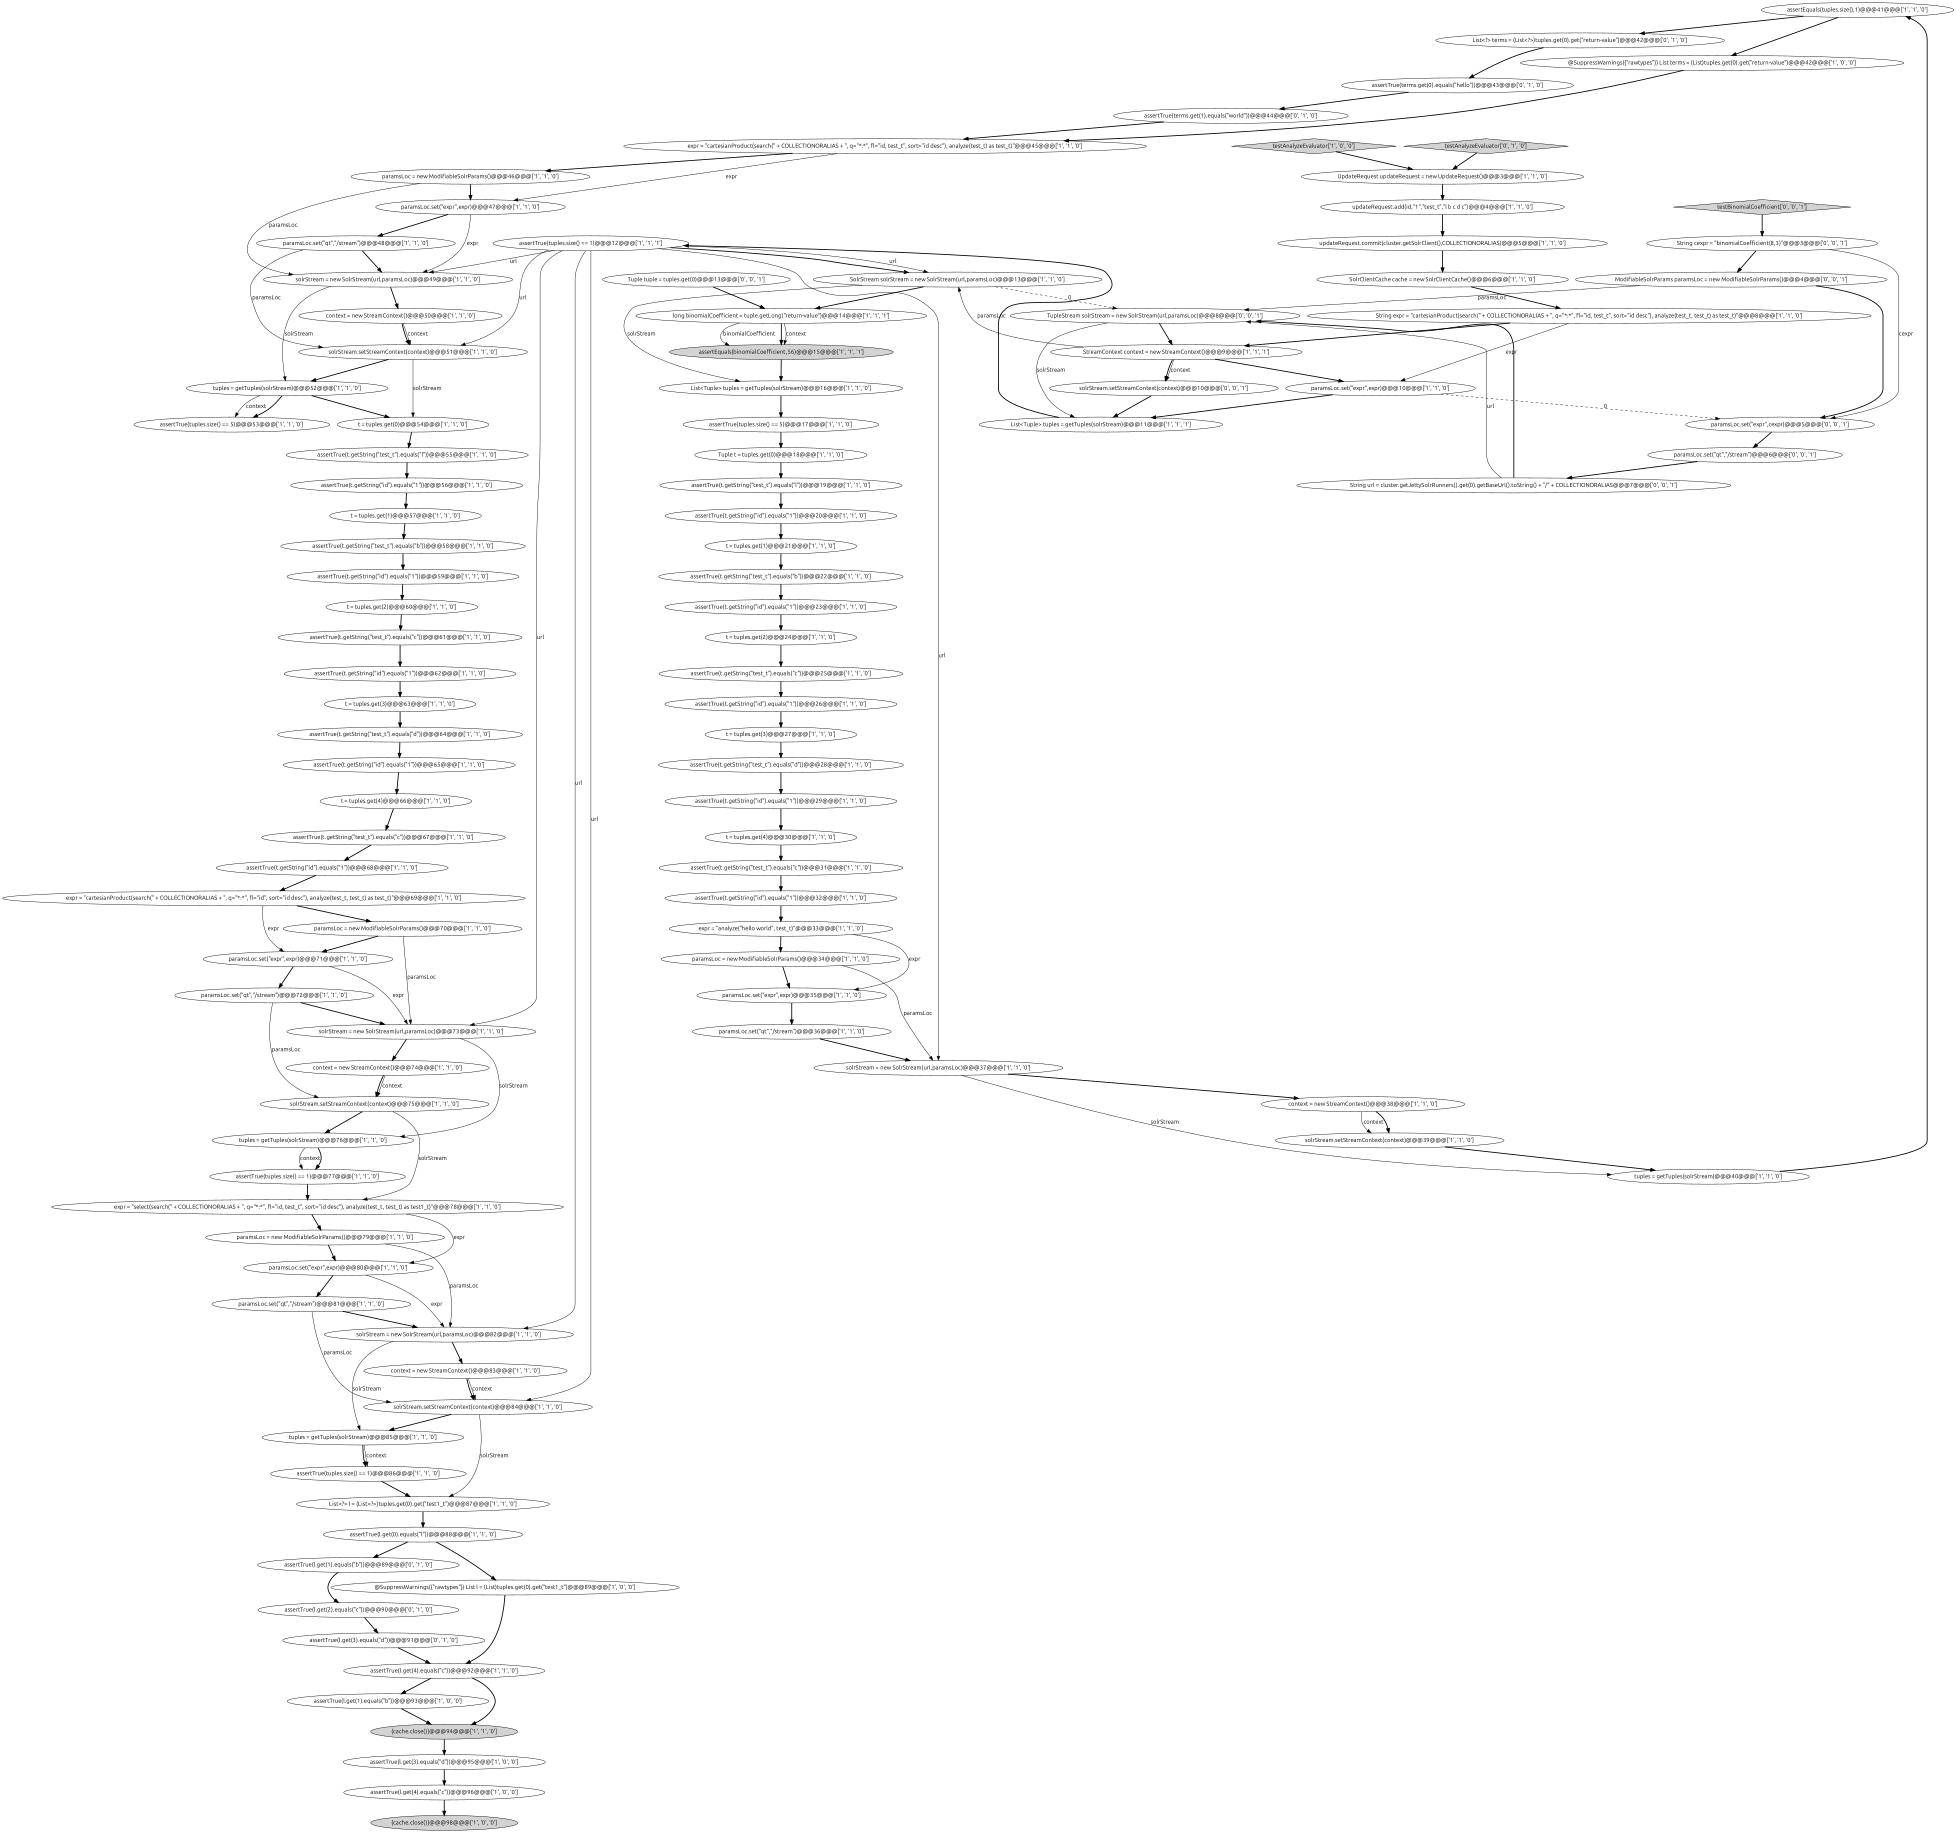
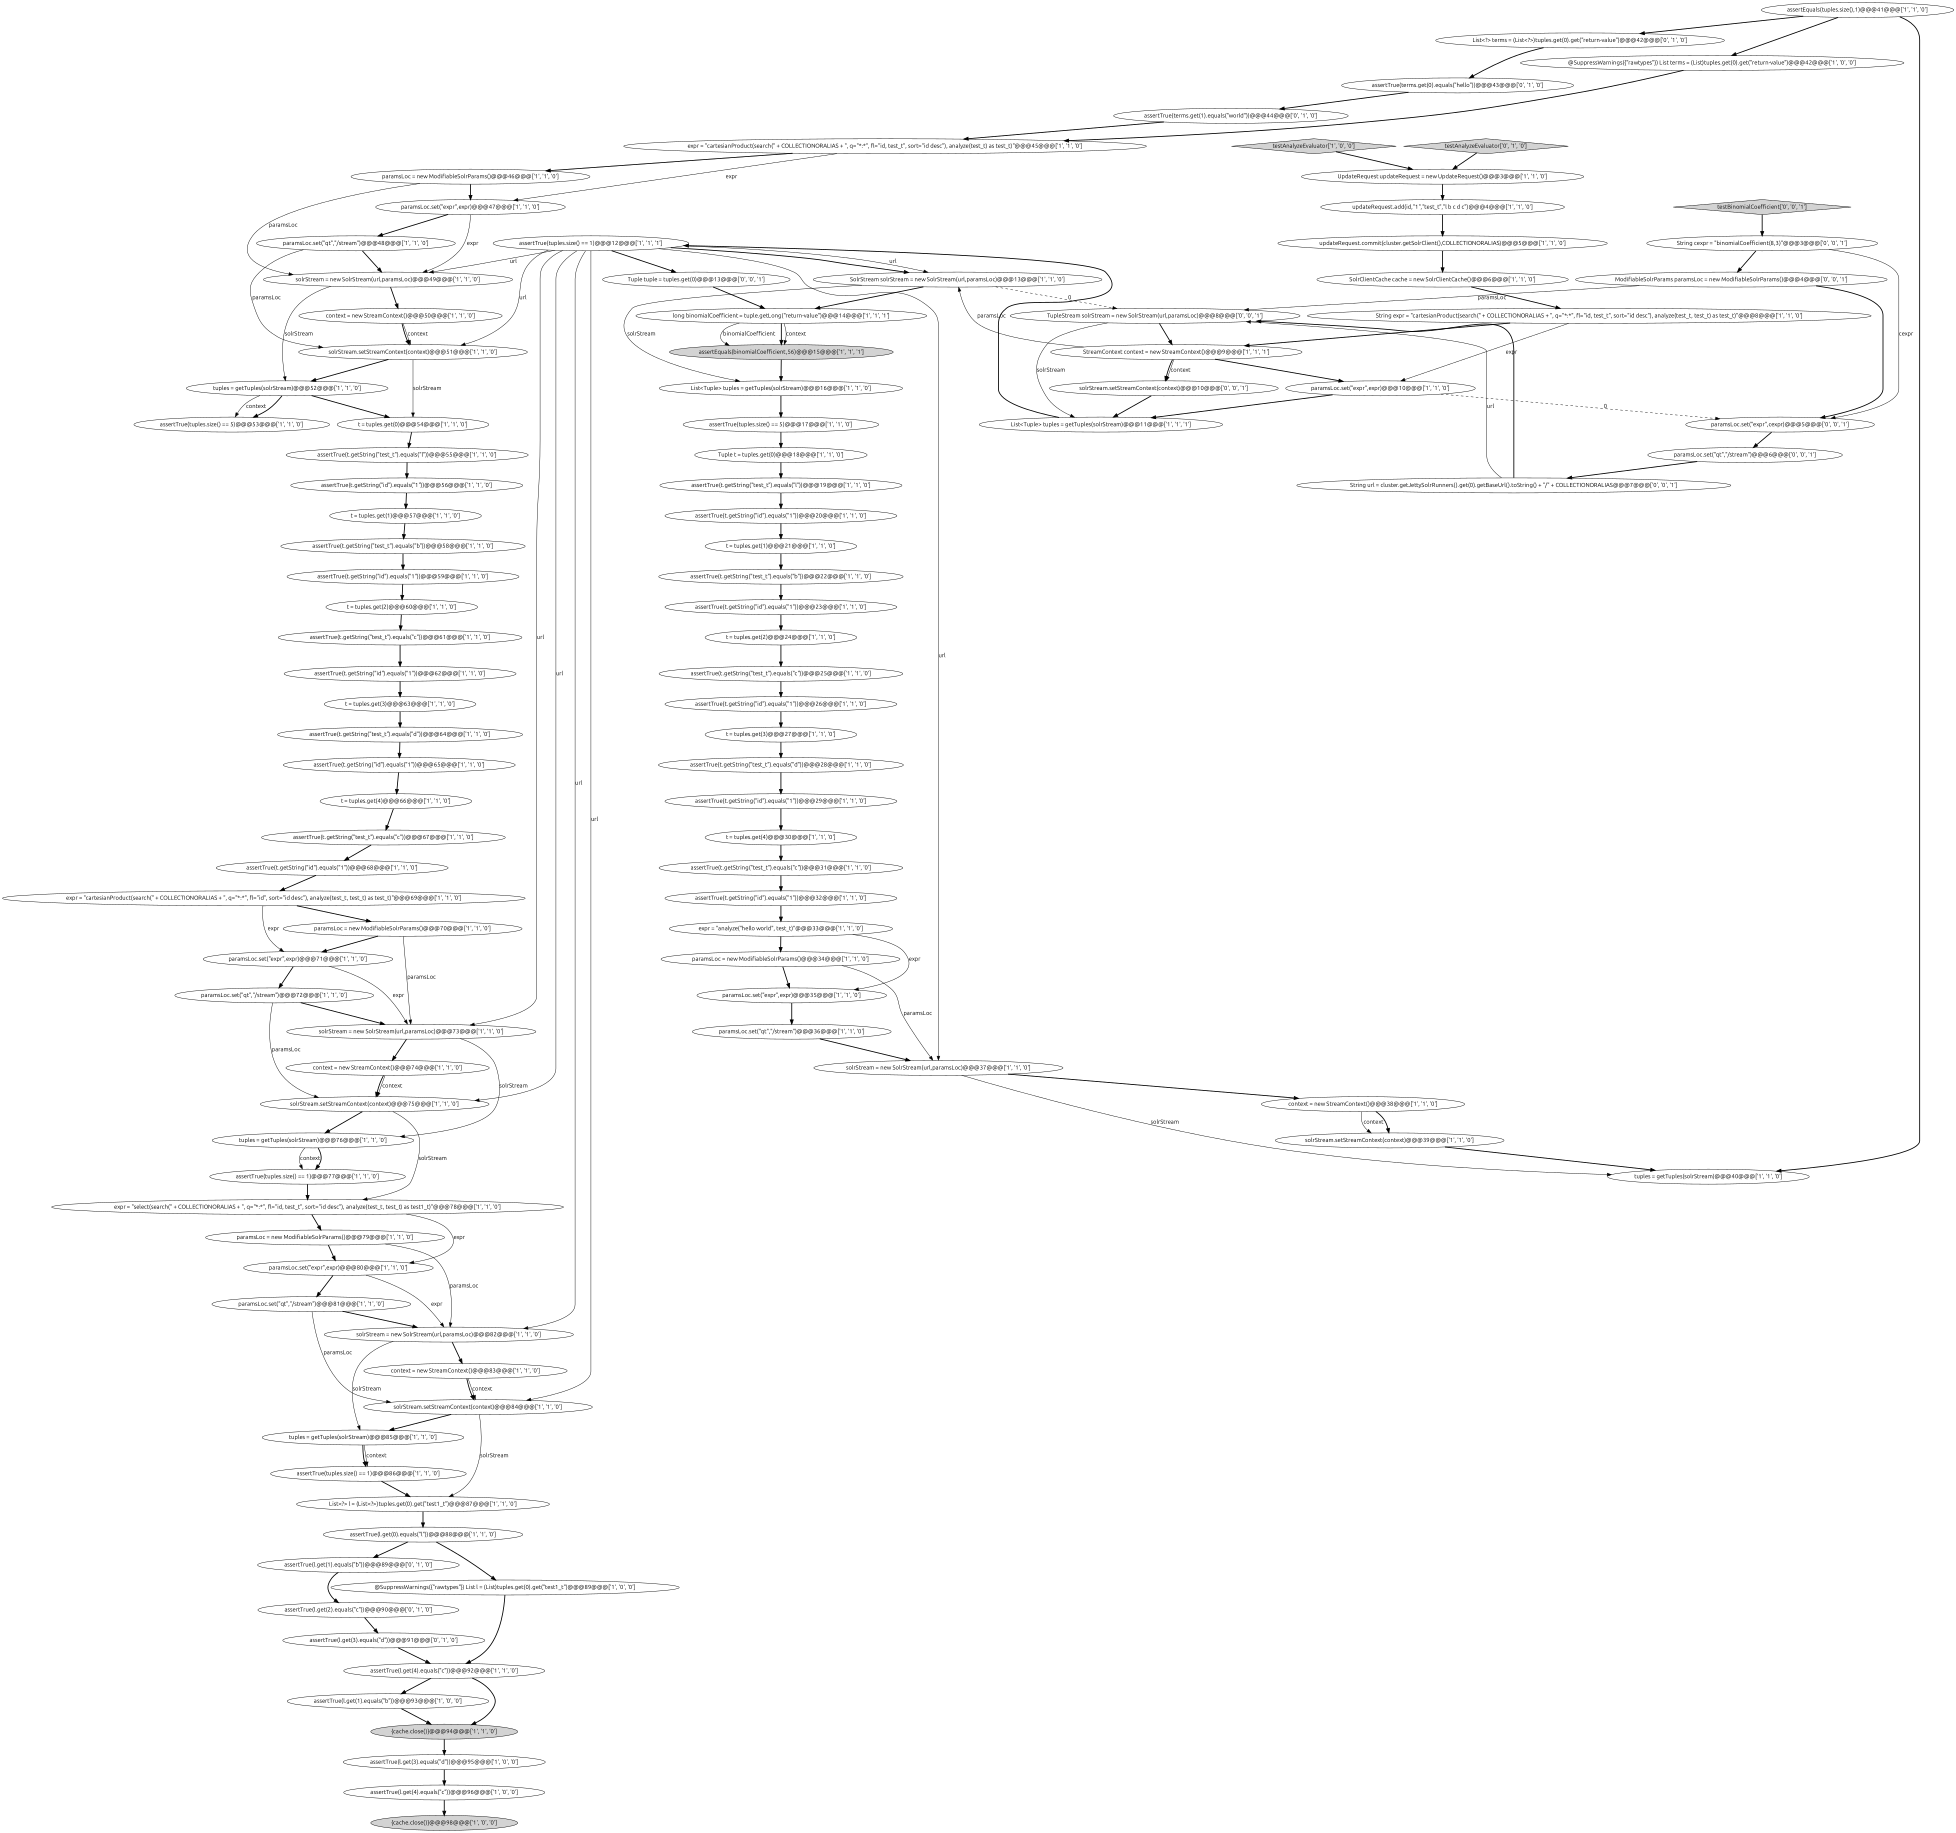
none -> (642, 261)
(1927, 652) -> (1920, 646)
none -> (556, 699)
